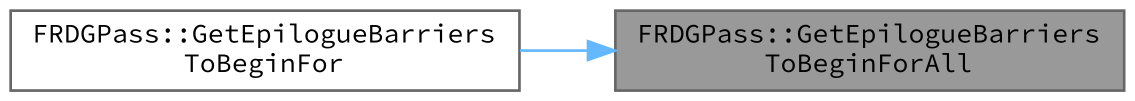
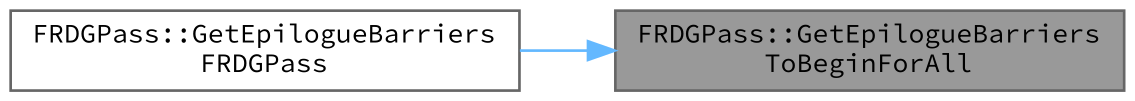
(265, 51) -> (265, 51)
